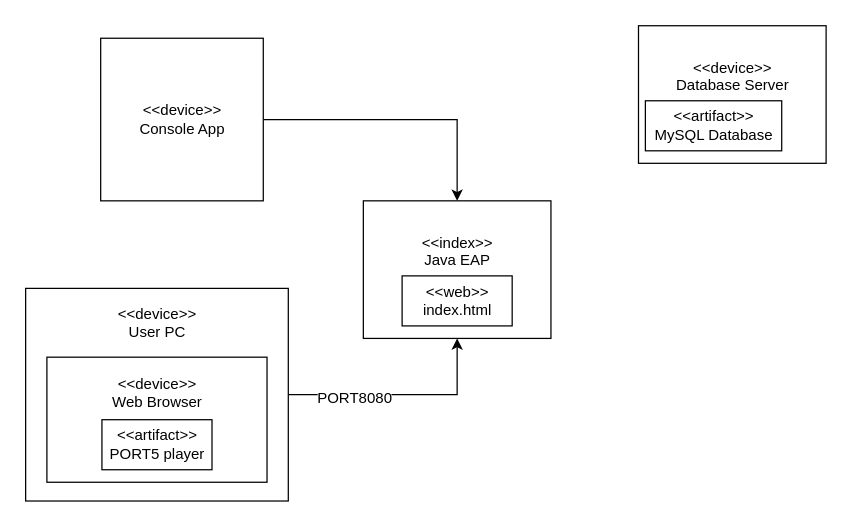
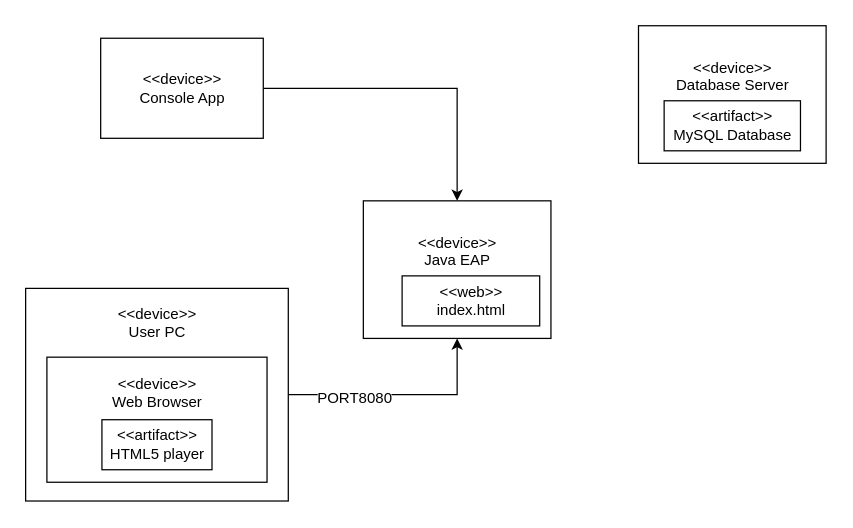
(182, 119) -> (182, 88)
(713, 126) -> (732, 126)
(458, 269) -> (458, 269)
(457, 301) -> (471, 301)
(158, 444) -> (158, 444)
